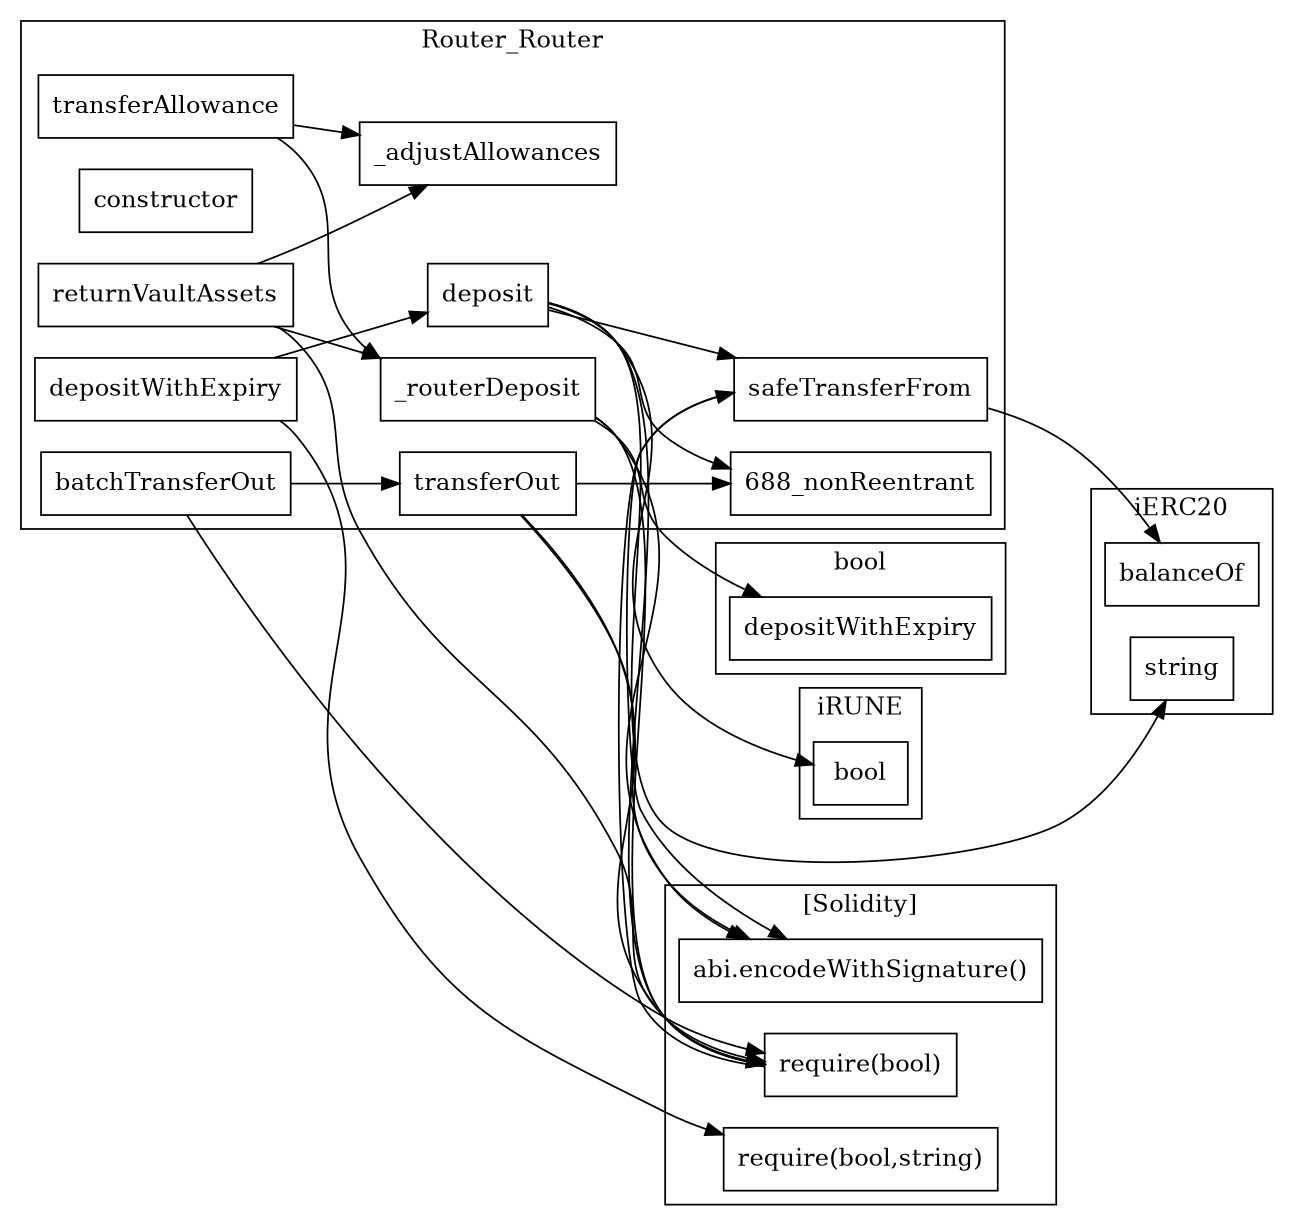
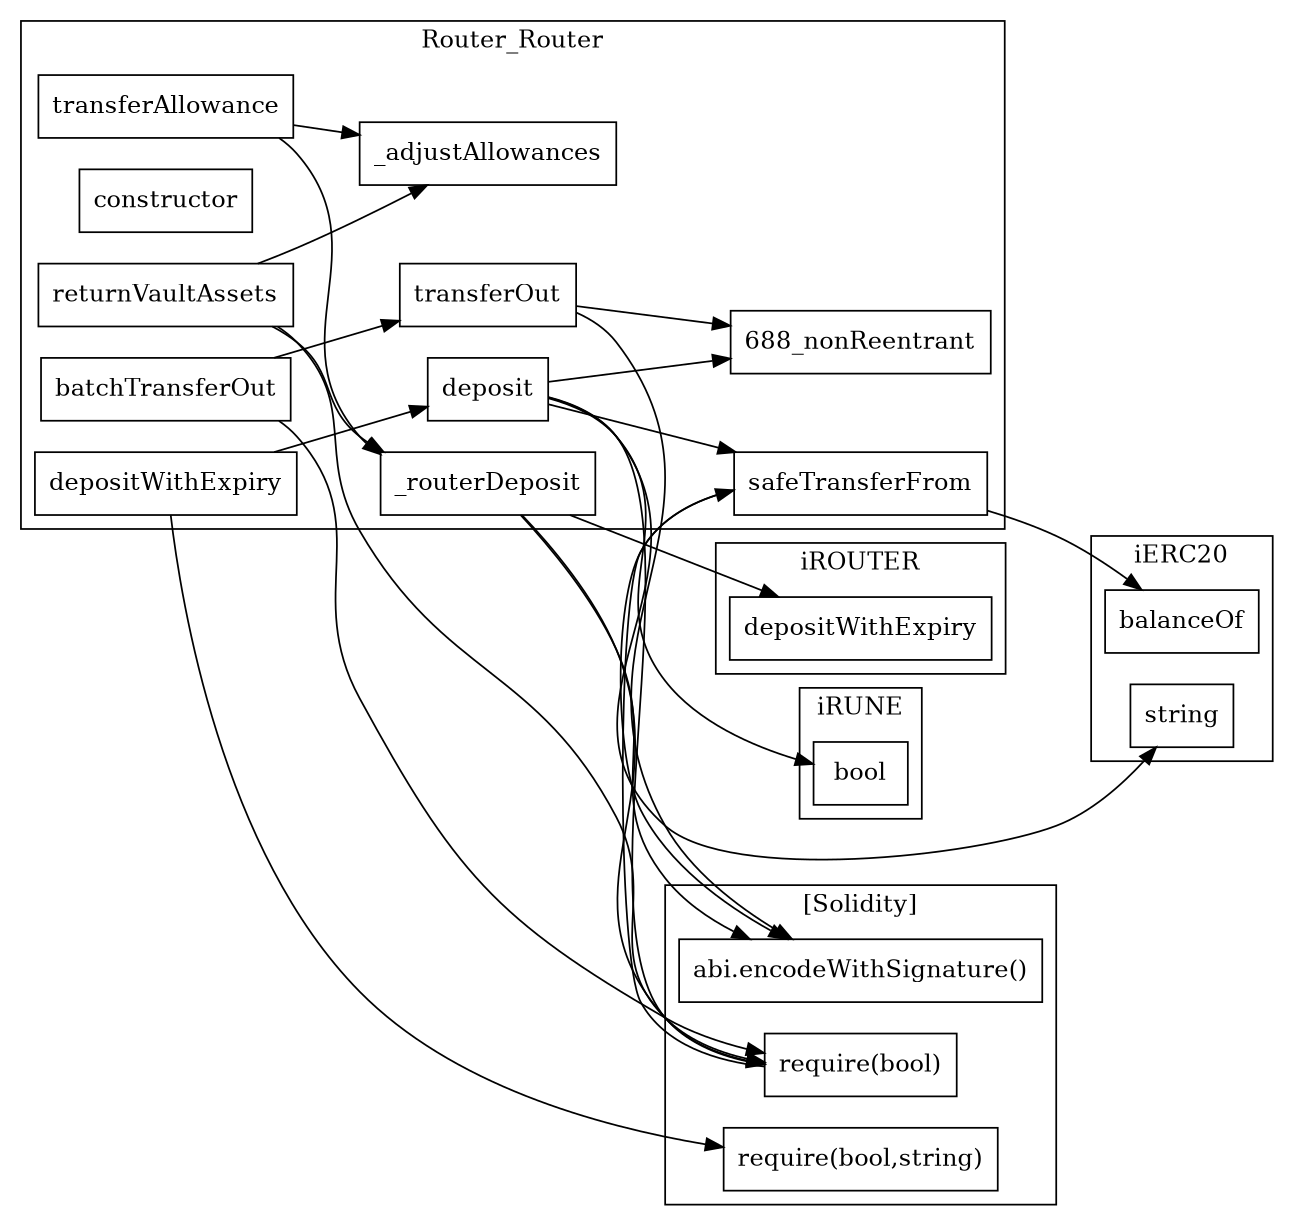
(861, 563) -> (861, 563)
(630, 803) -> none
